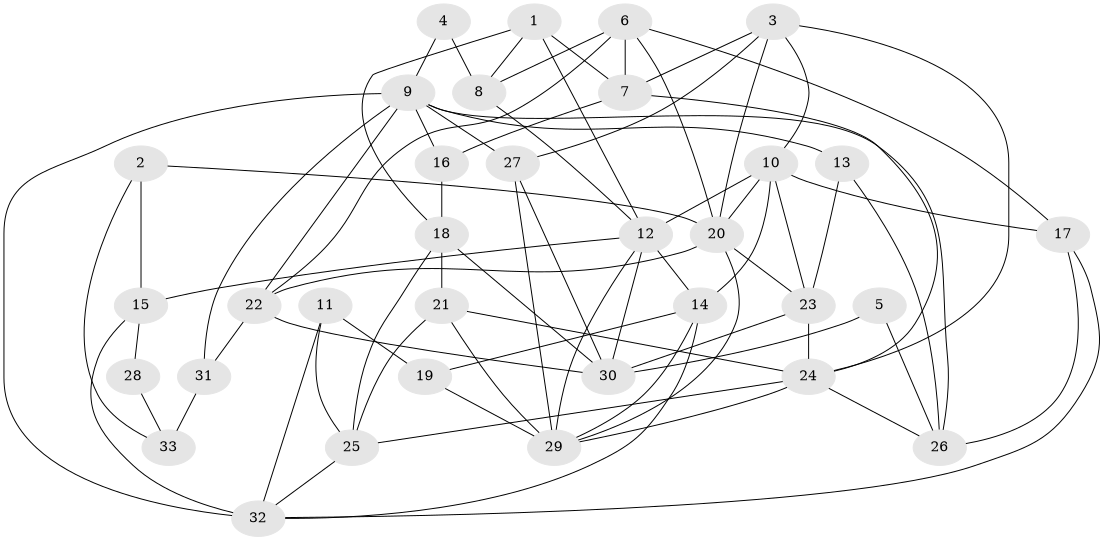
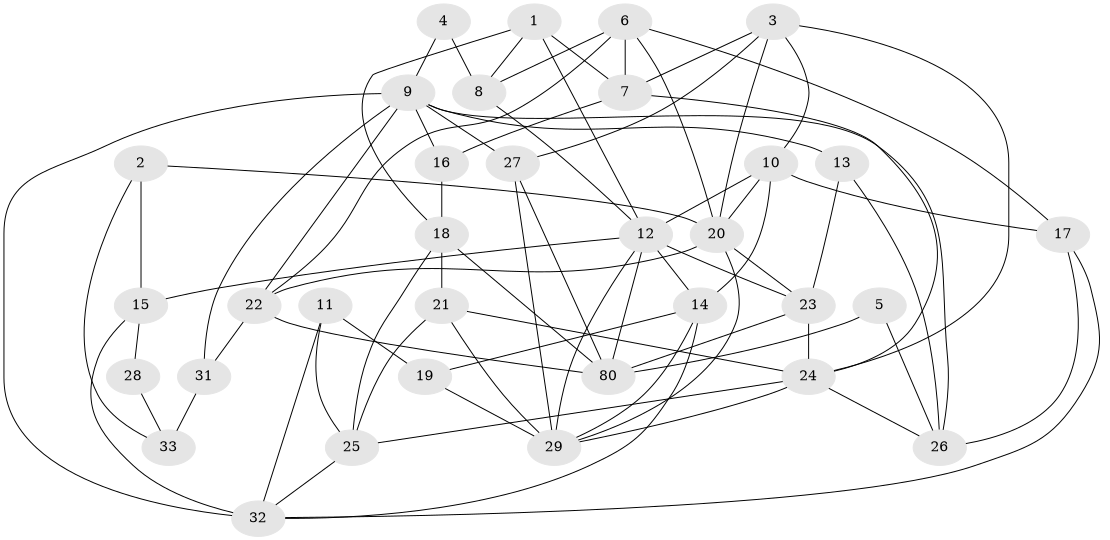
(790, 235) -> (726, 272)
(608, 377) -> (608, 377)
